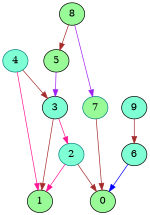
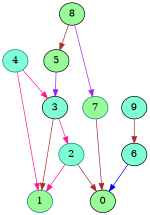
(33, 82) -> (33, 82)
(40, 201) -> (40, 201)
